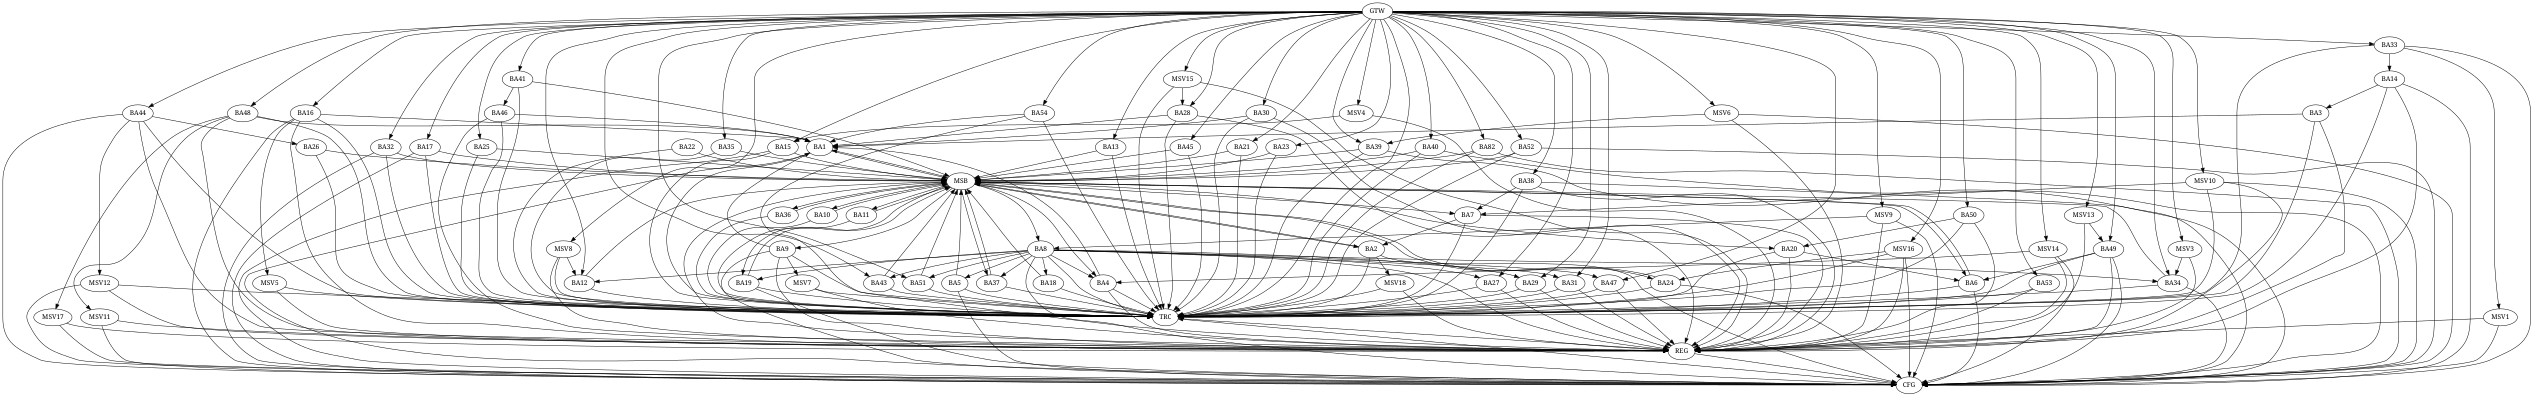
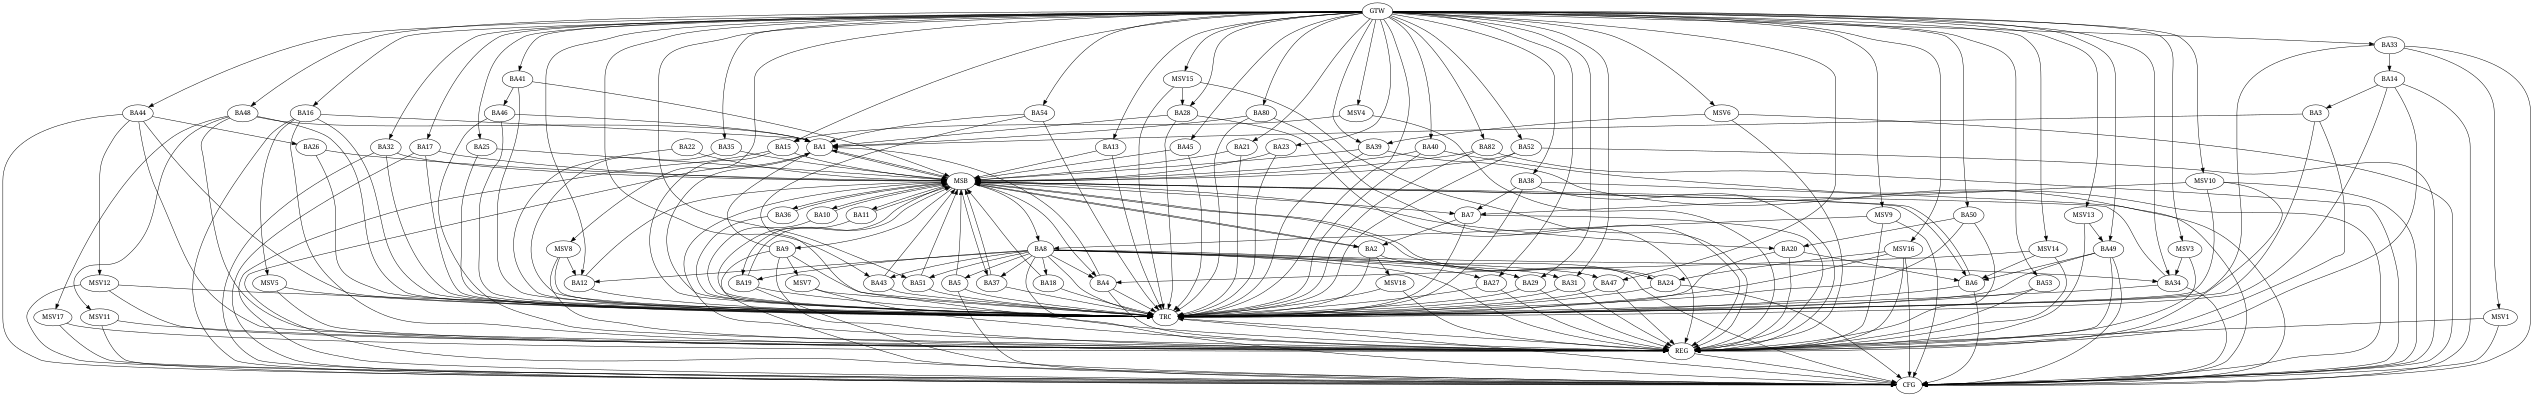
(1261, 113) -> (1261, 113)
(2017, 346) -> (2011, 266)
